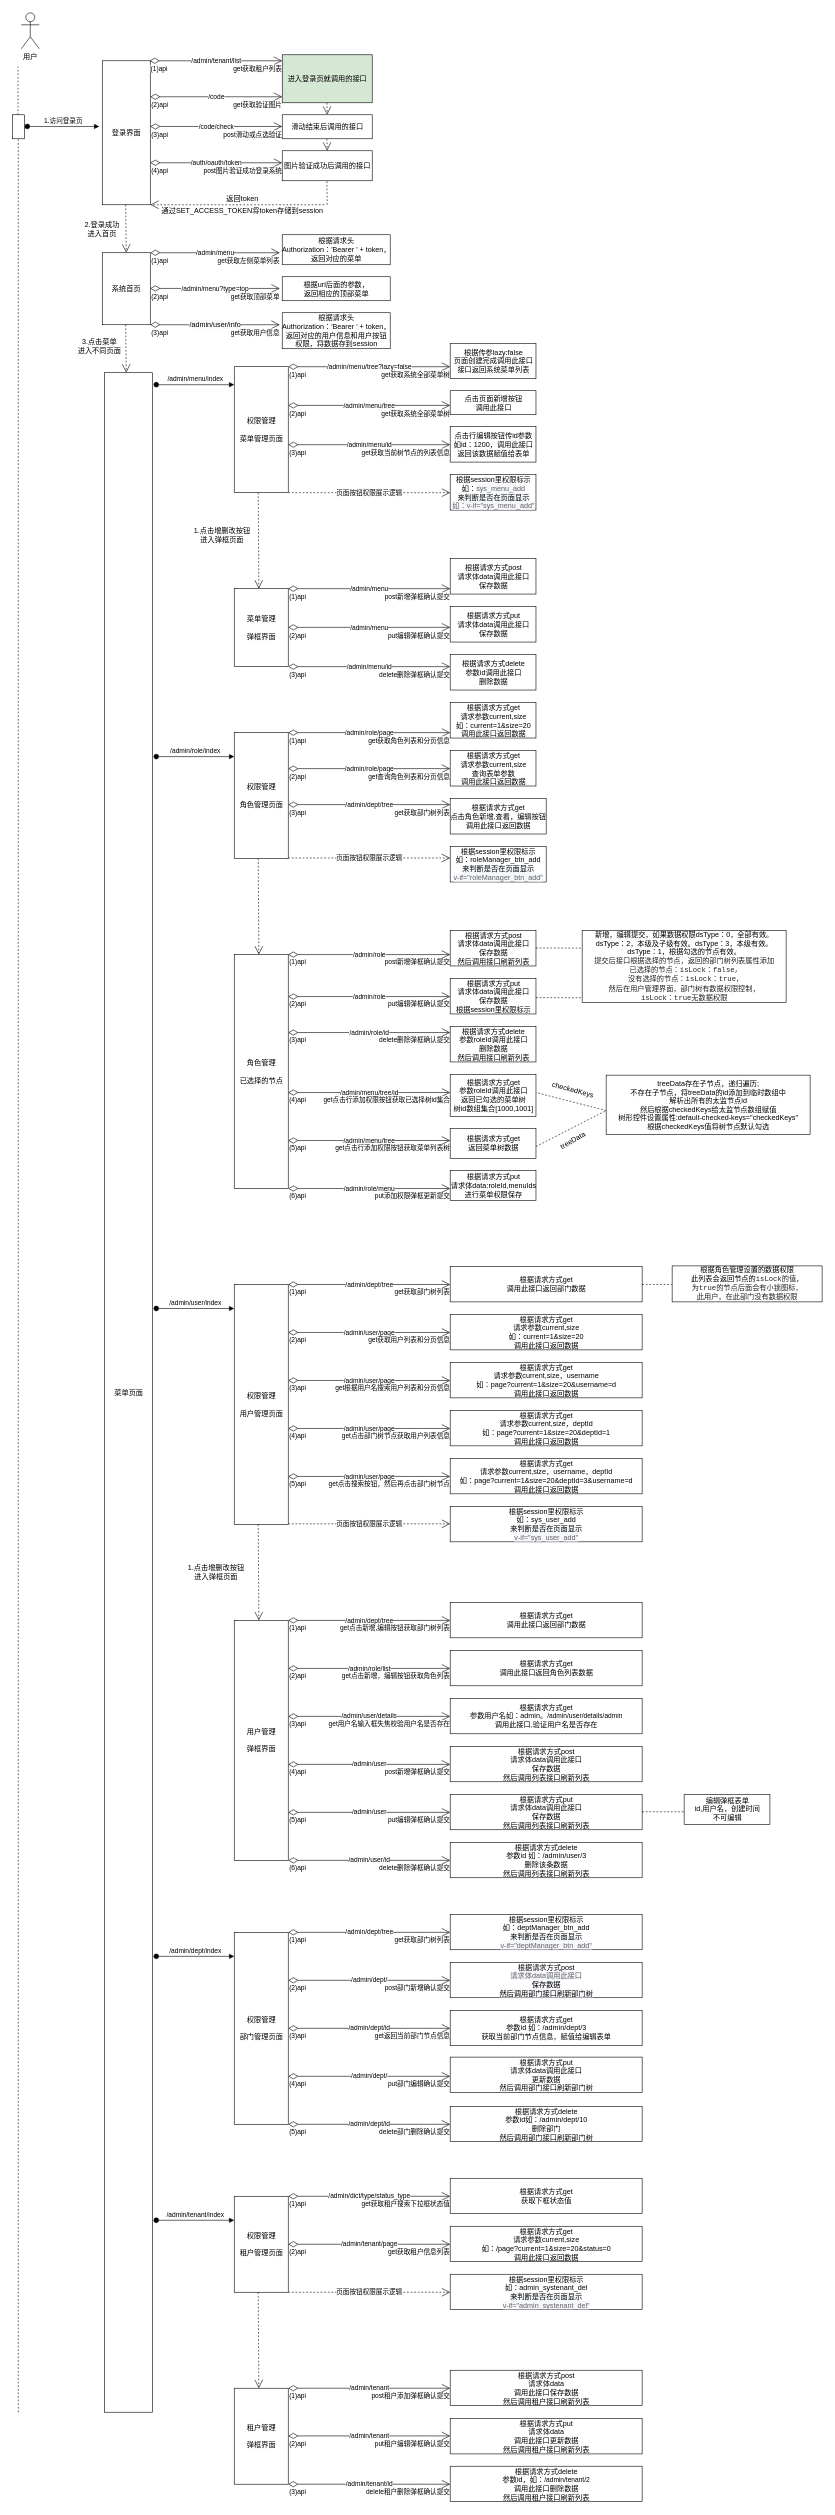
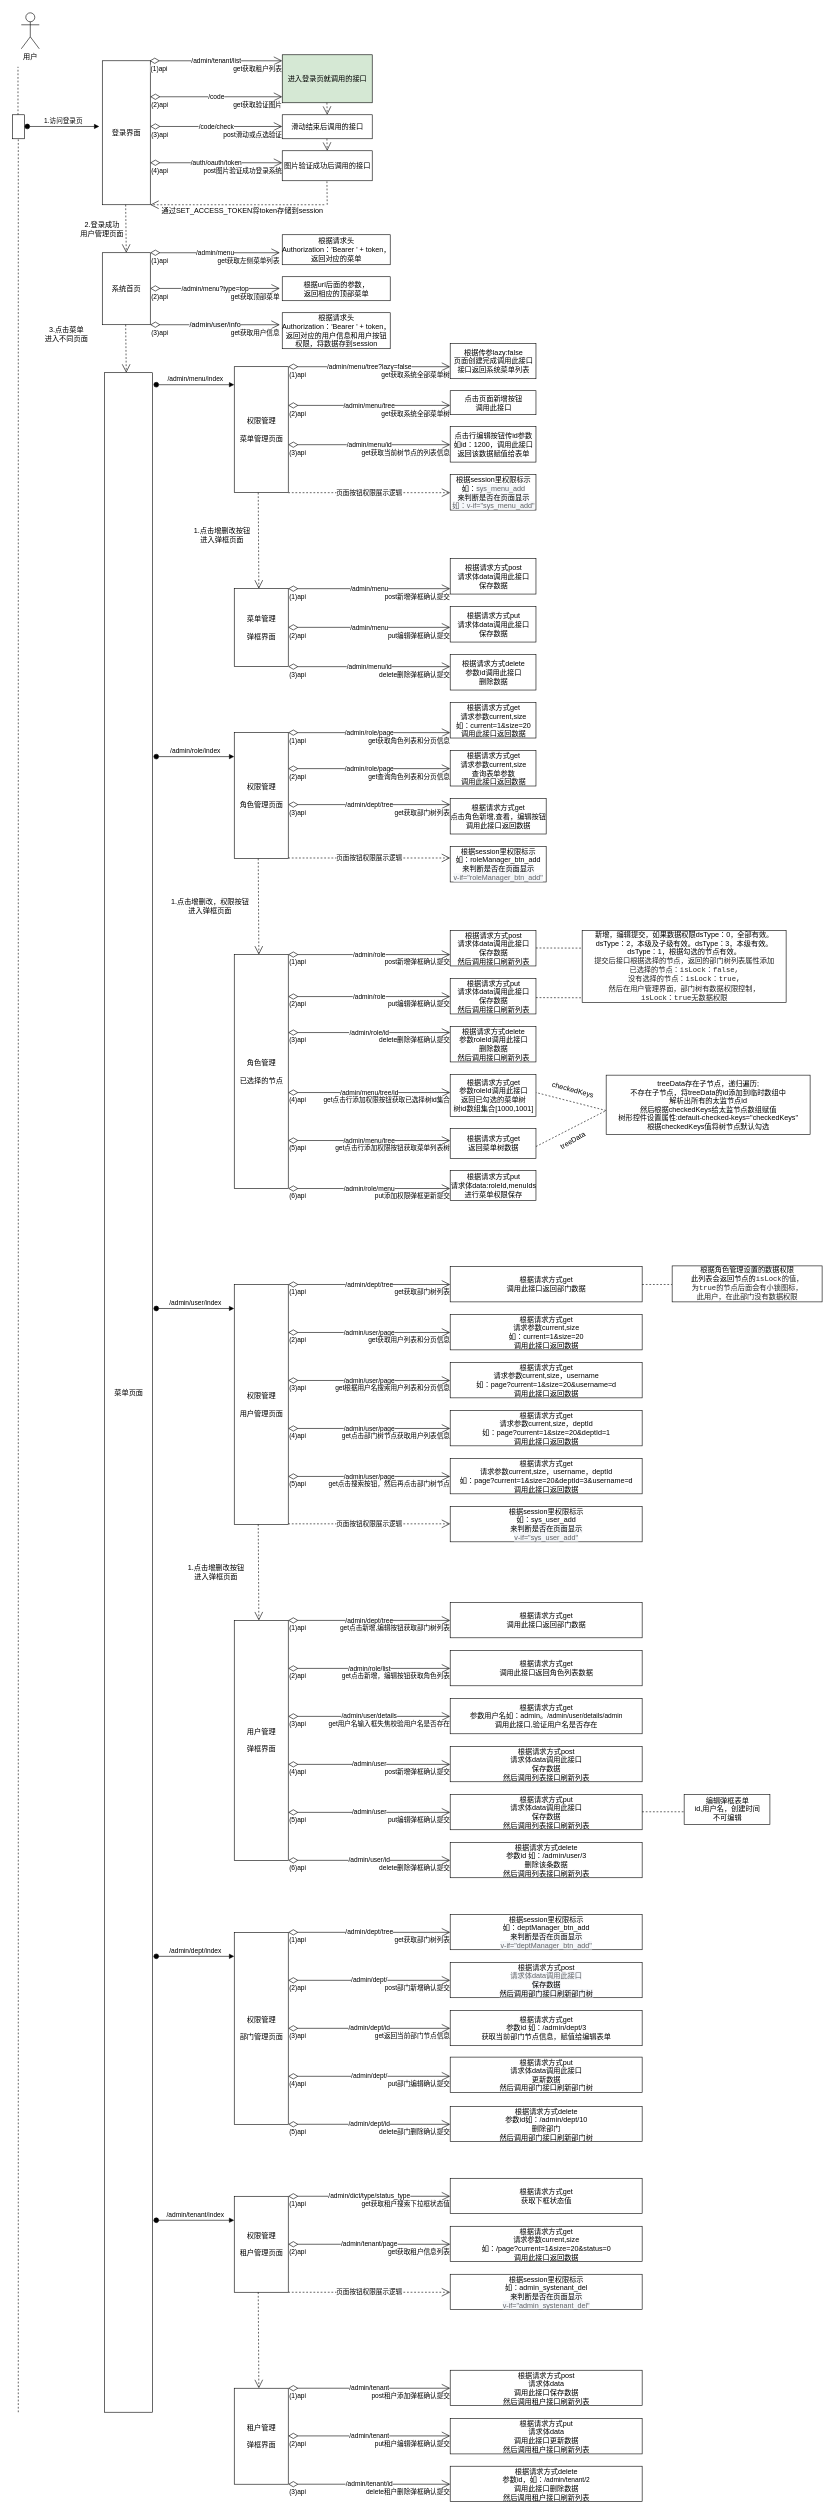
(243, 198) -> none
(102, 228) -> (102, 228)
(99, 345) -> (66, 333)
none -> (210, 906)
(494, 996) -> (494, 996)
